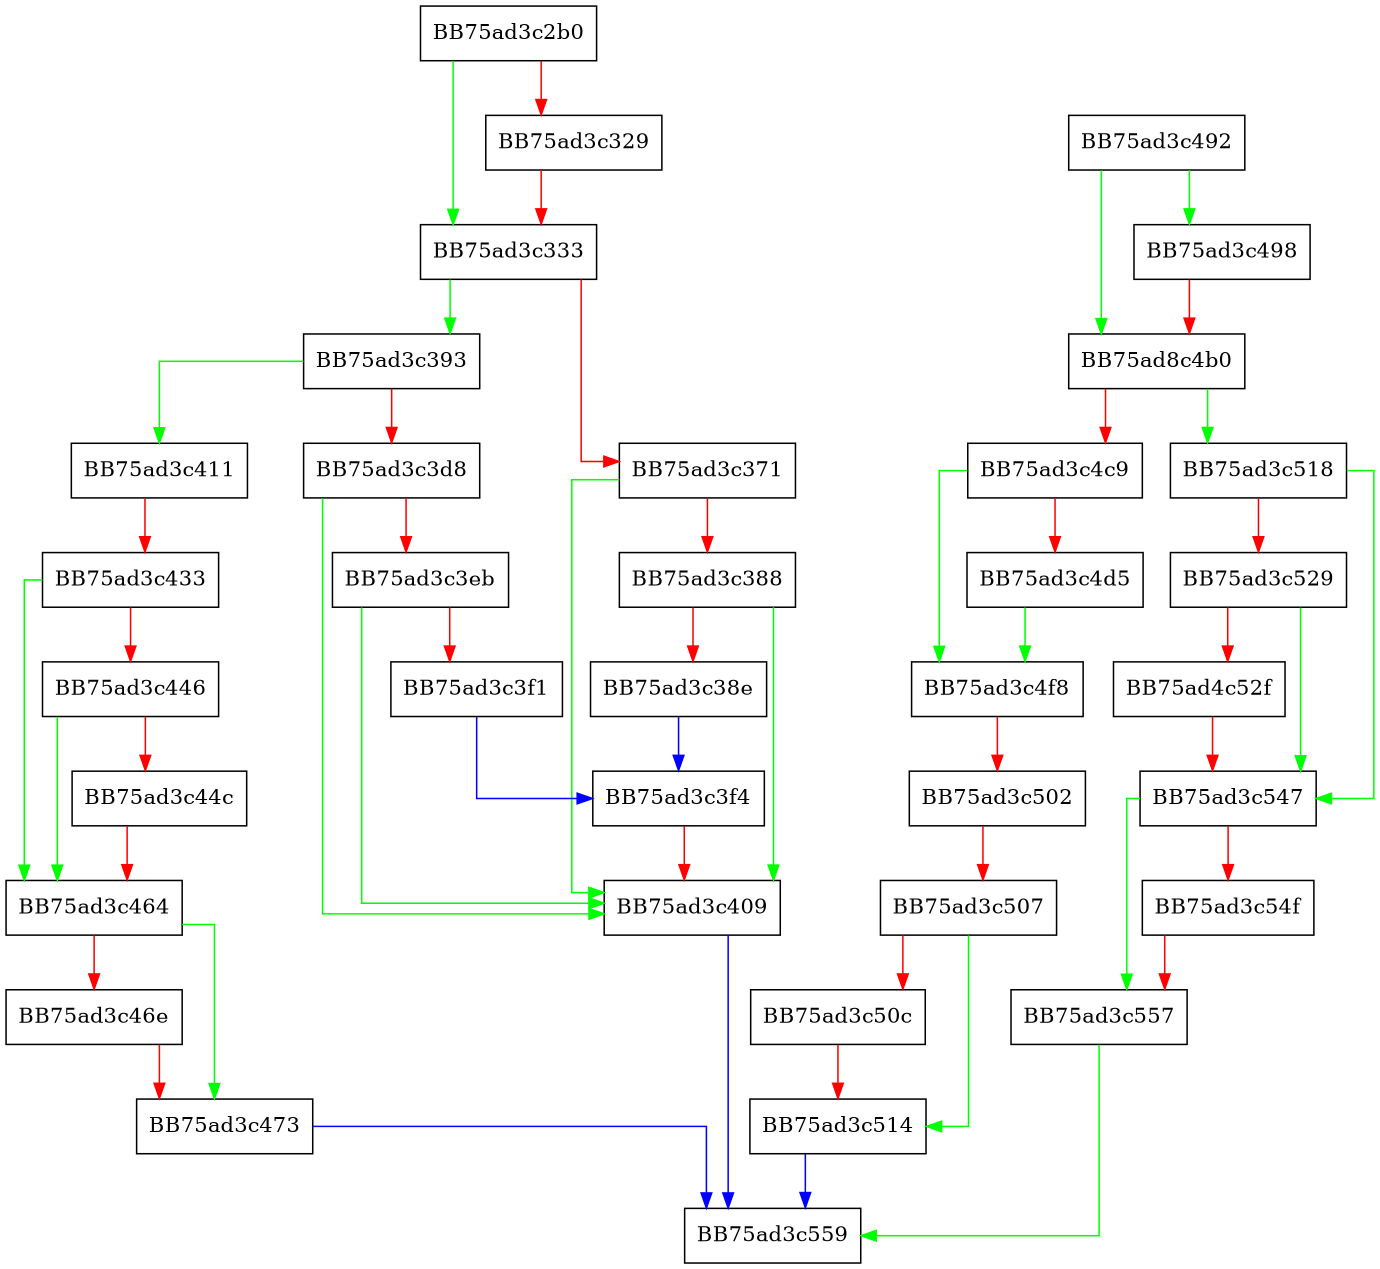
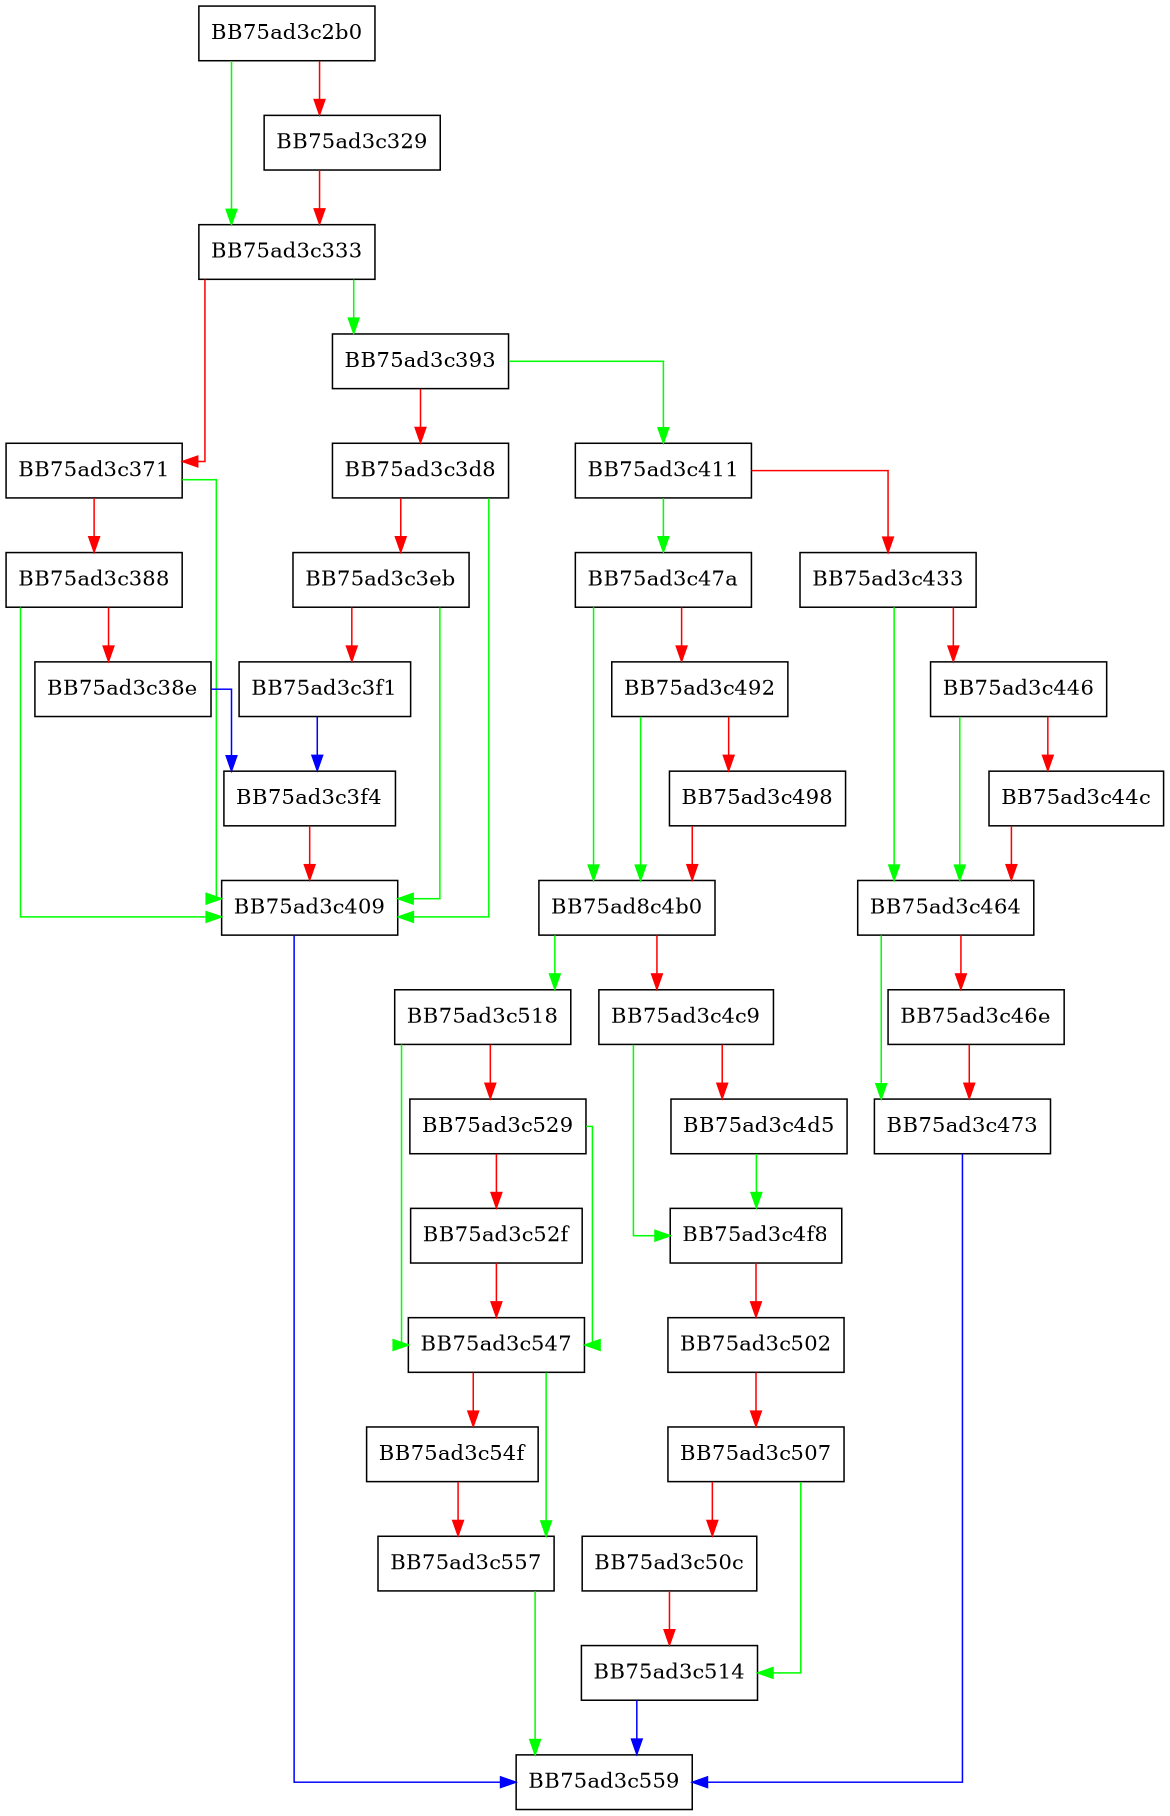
(1189, 190) -> (729, 736)
none -> (663, 580)
(1199, 689) -> (496, 1236)
